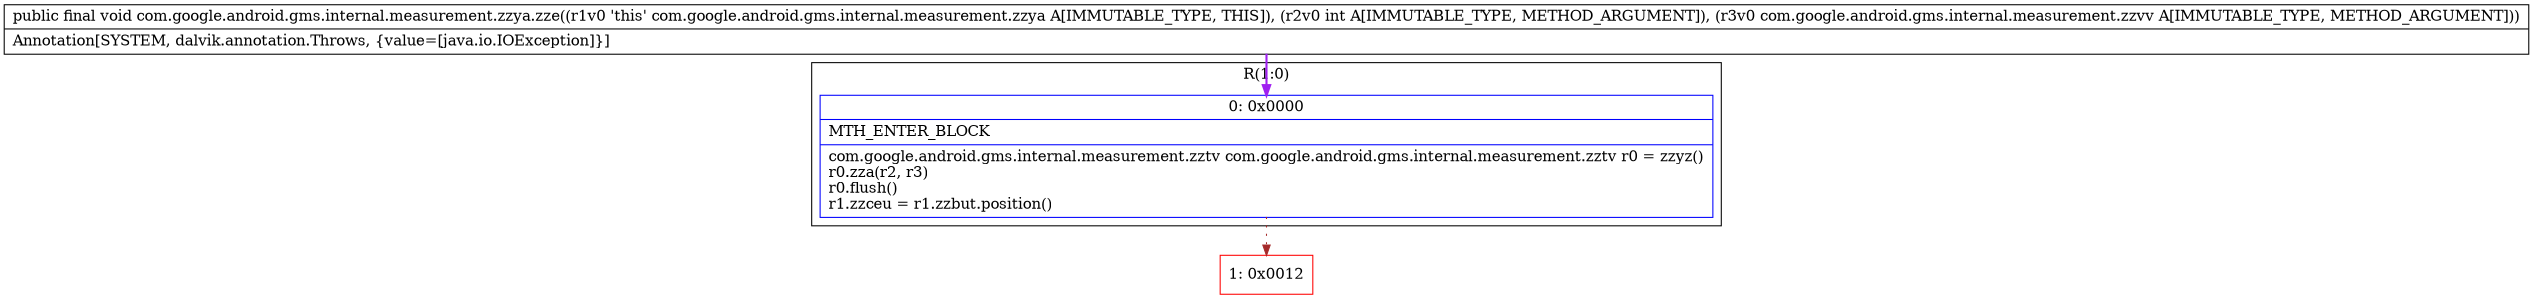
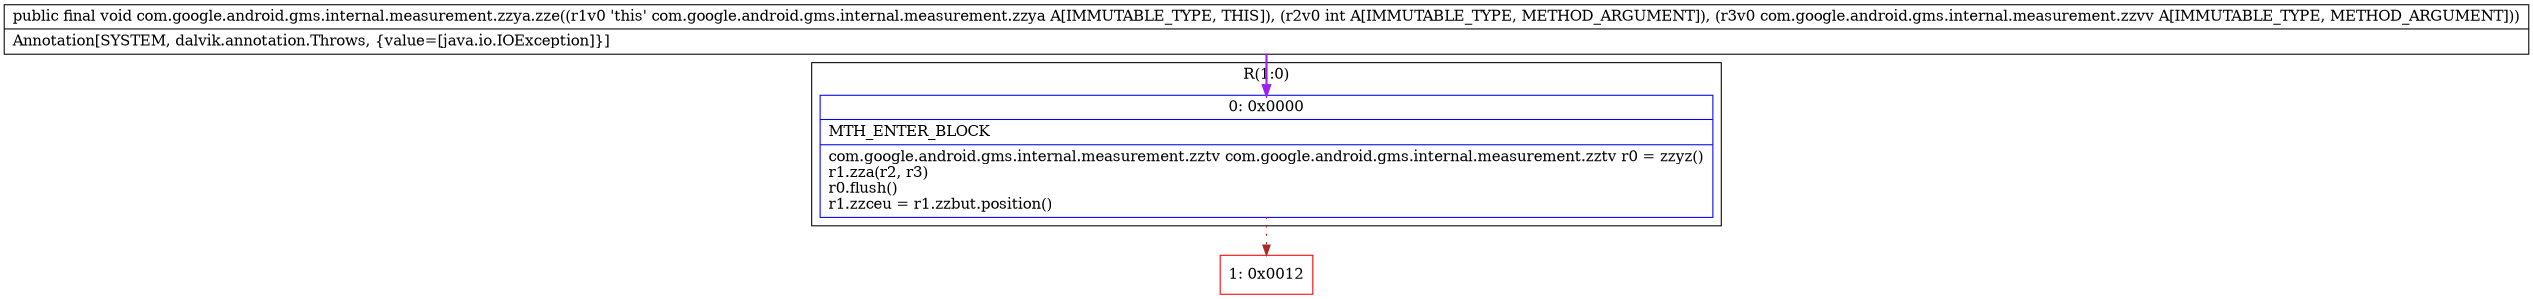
(879, 173) -> (879, 173)
